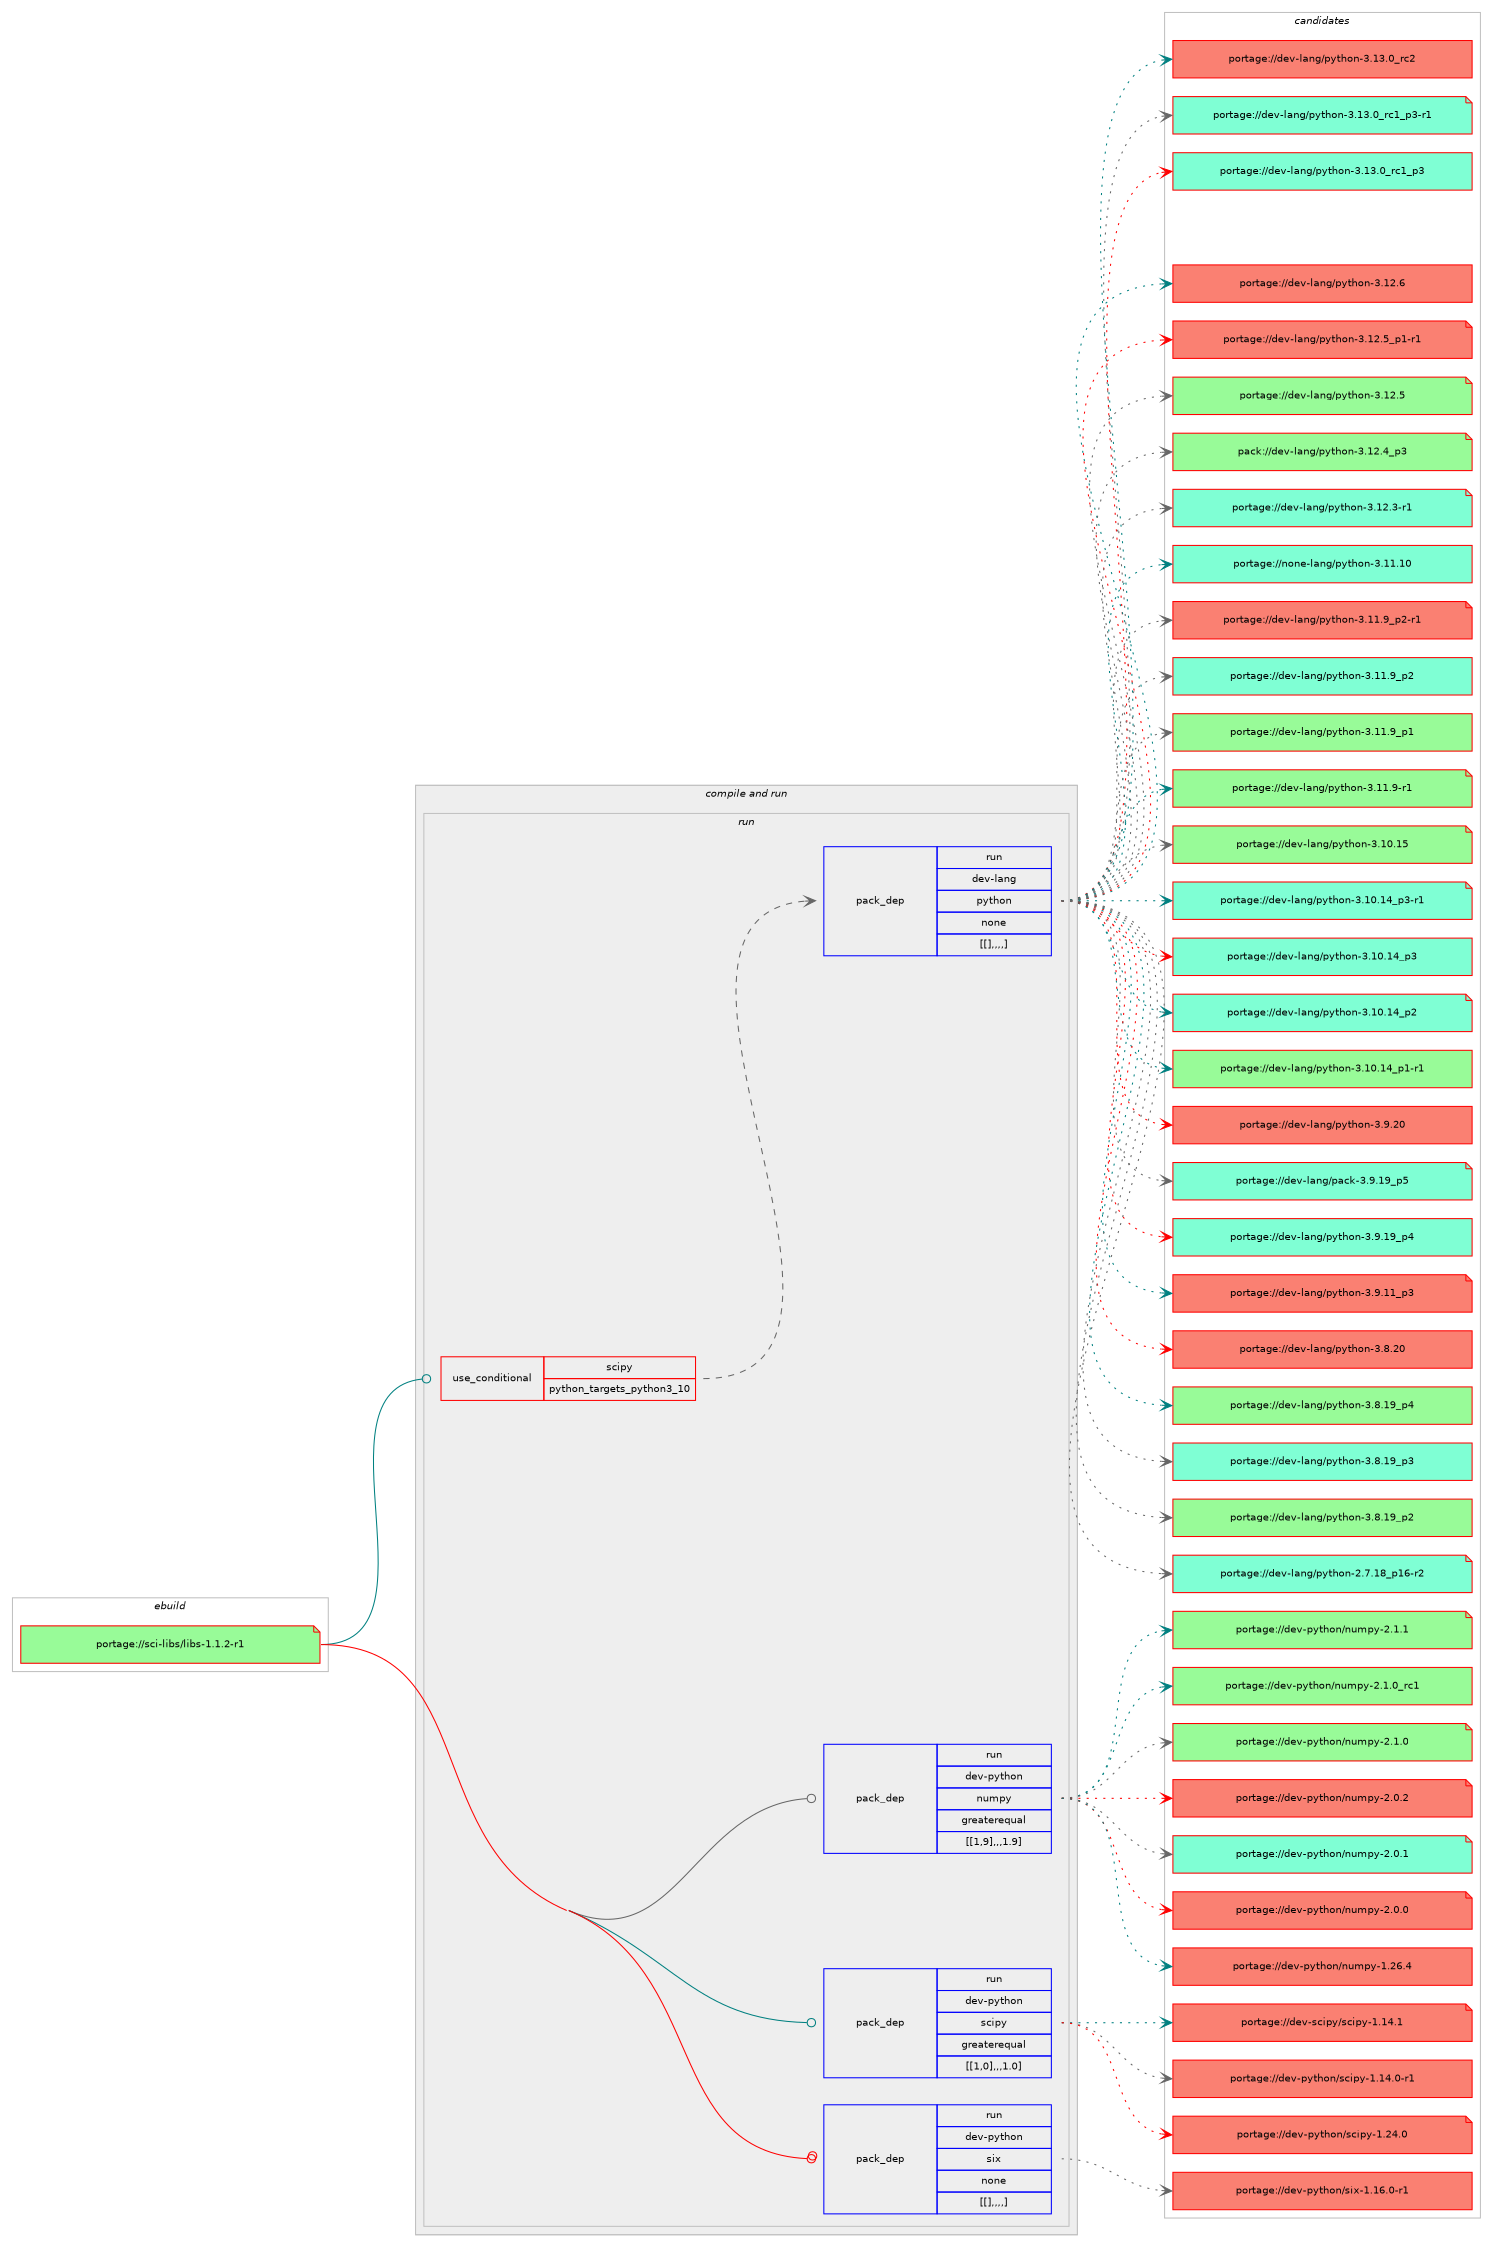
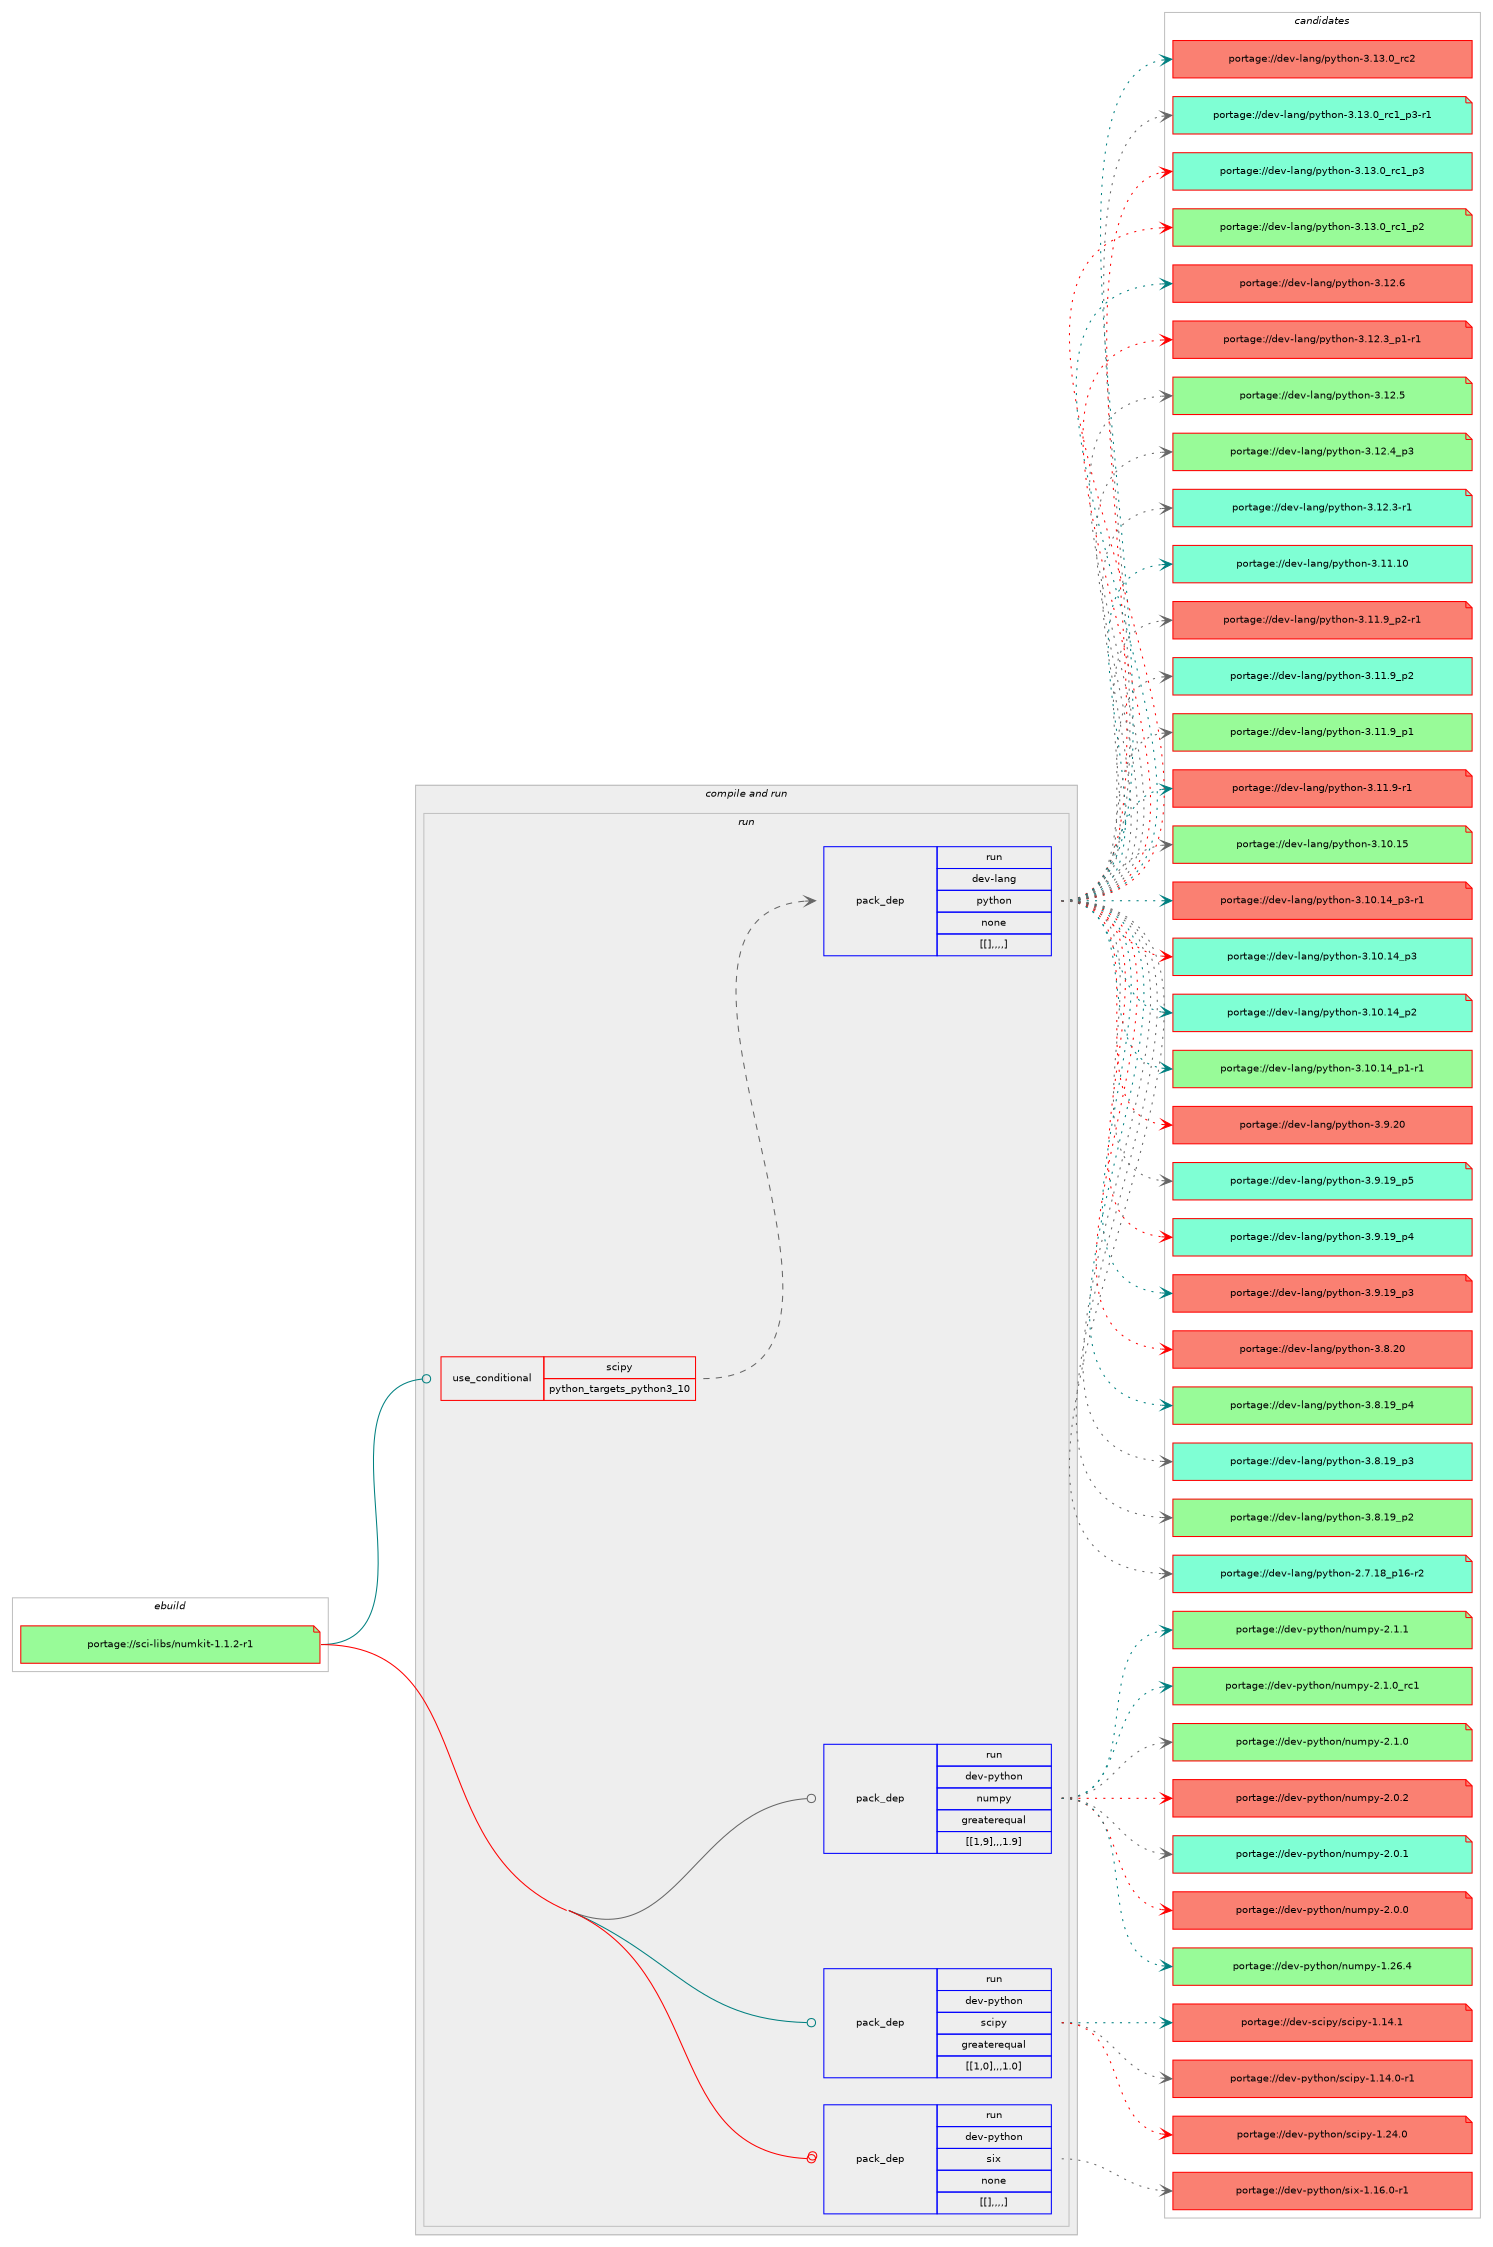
none -> (1323, 228)
(1323, 340) -> (1323, 340)
(1323, 452) -> (1323, 452)
(1323, 564) -> (1323, 564)
(1323, 789) -> (1323, 789)
(1323, 901) -> (1323, 901)
(1323, 1181) -> (1323, 1181)
(1323, 1293) -> (1323, 1293)
(170, 1645) -> (170, 1645)
(1323, 1967) -> (1323, 1967)
